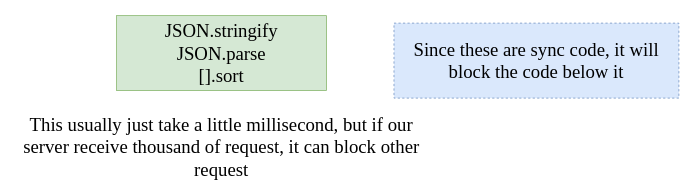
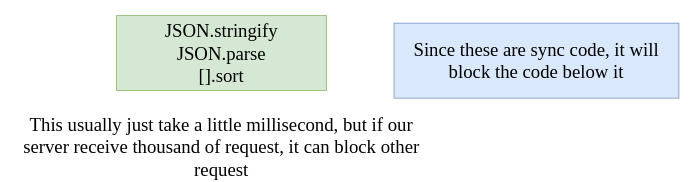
(537, 60) -> (537, 60)
